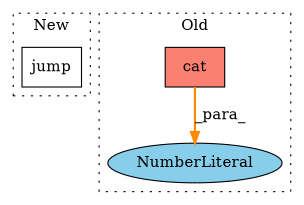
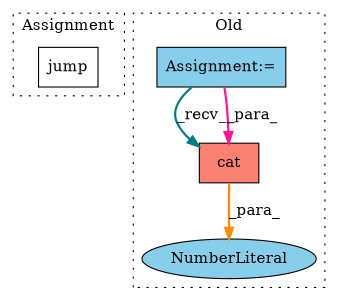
(52, 26) -> (69, 26)
none -> (221, 67)
